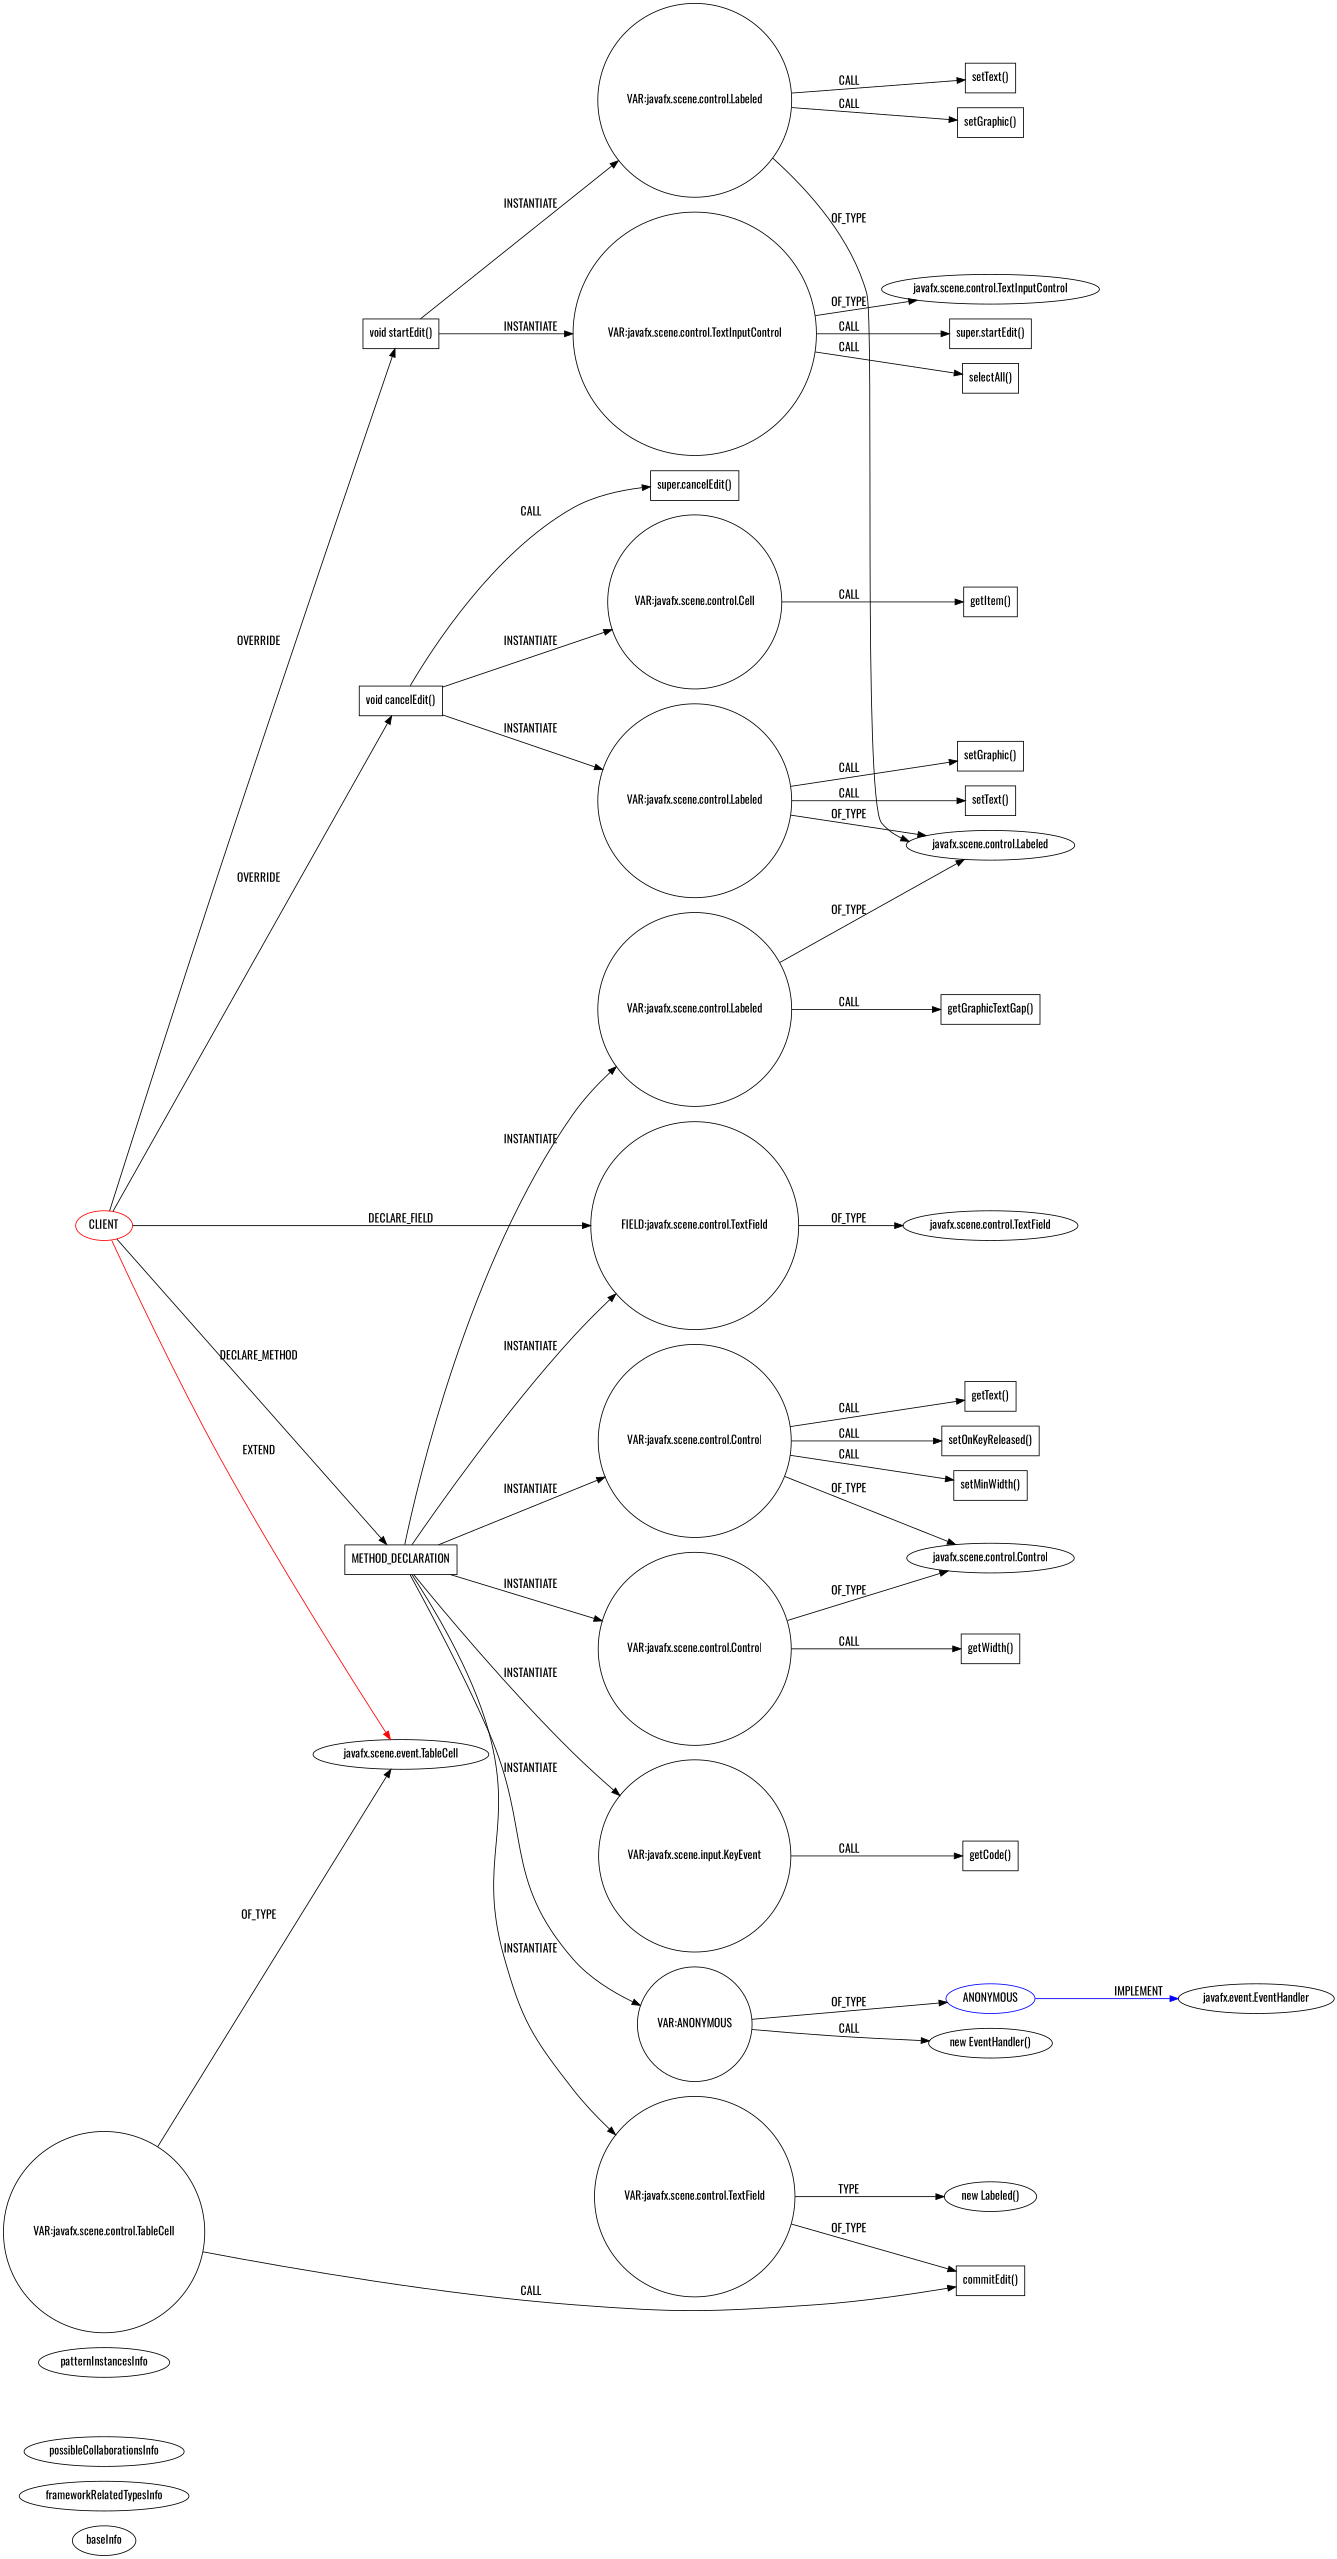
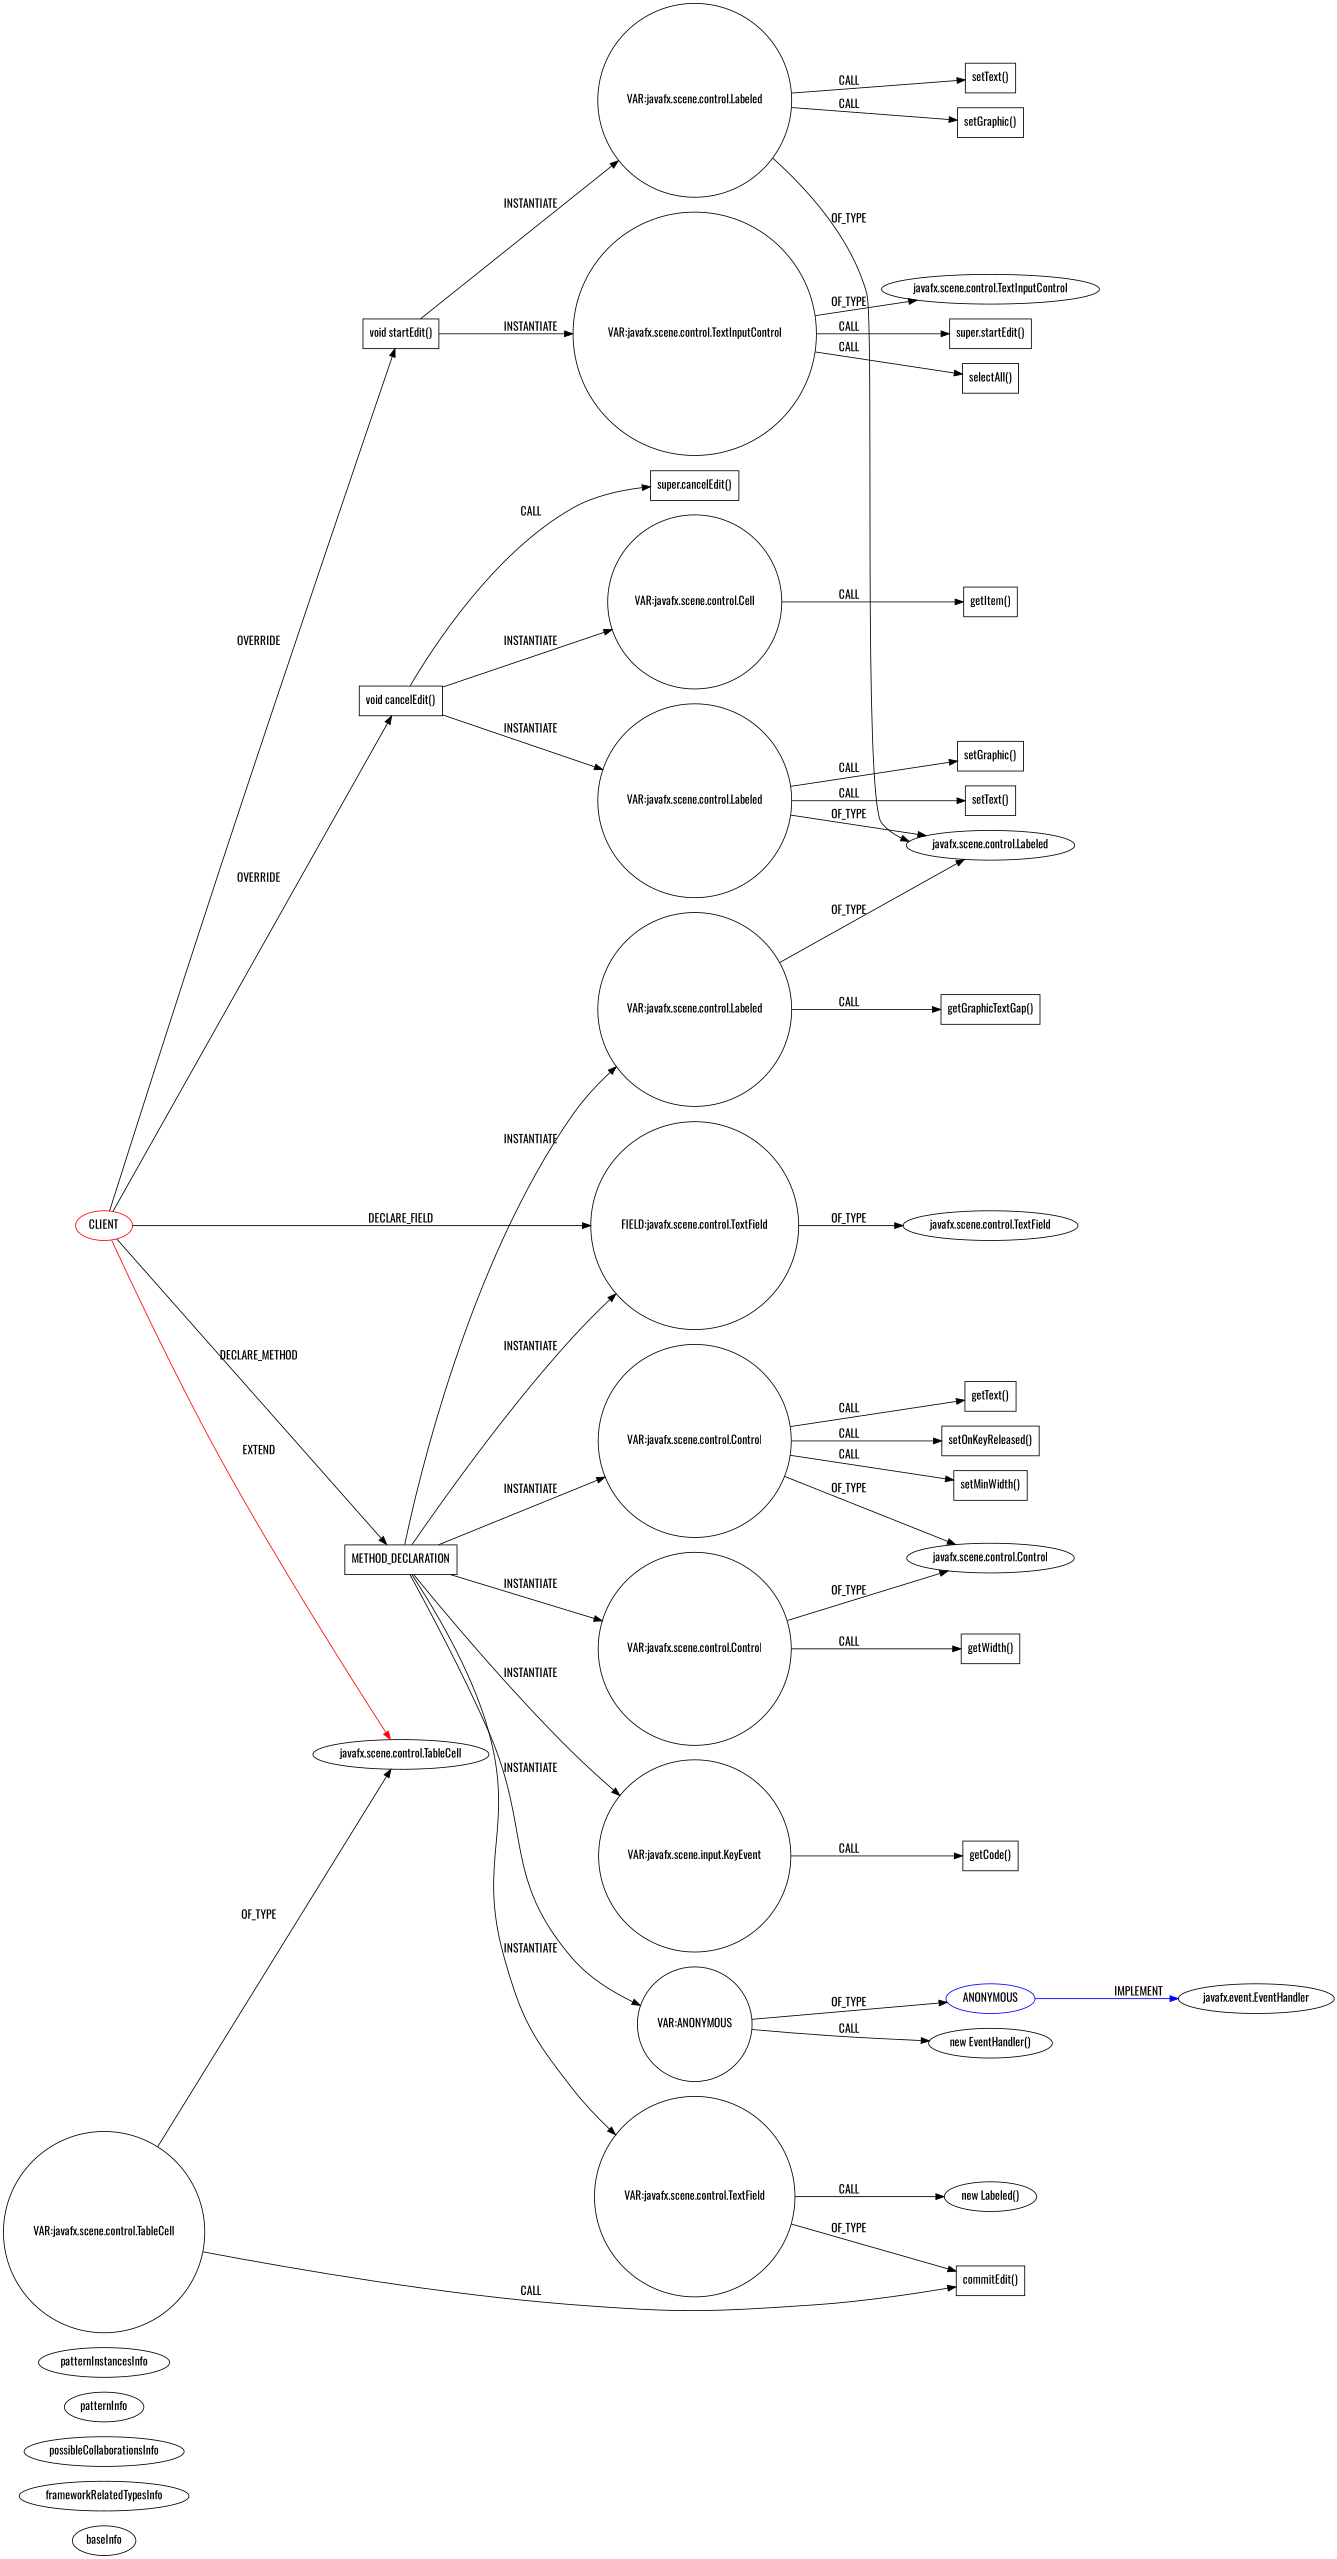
(401, 1754) -> (401, 1754)
(849, 2190) -> (849, 2190)
none -> (104, 2407)
